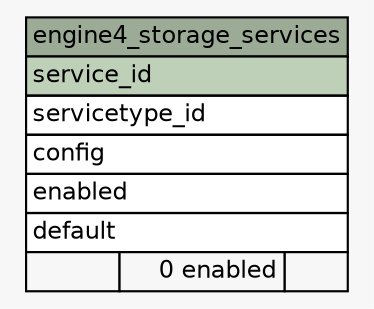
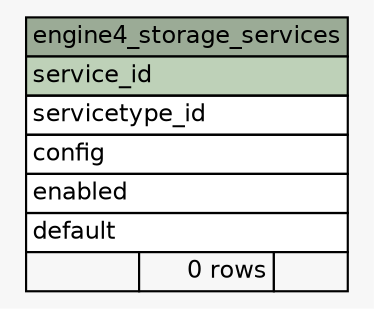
(218, 271) -> (227, 271)
